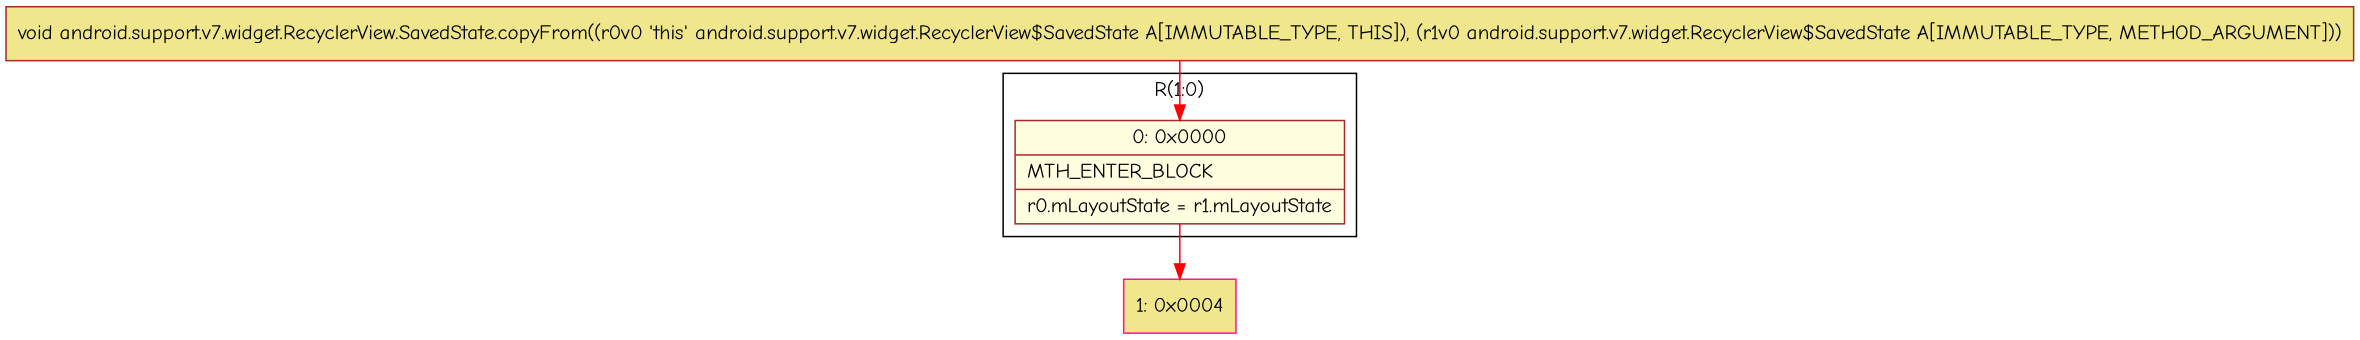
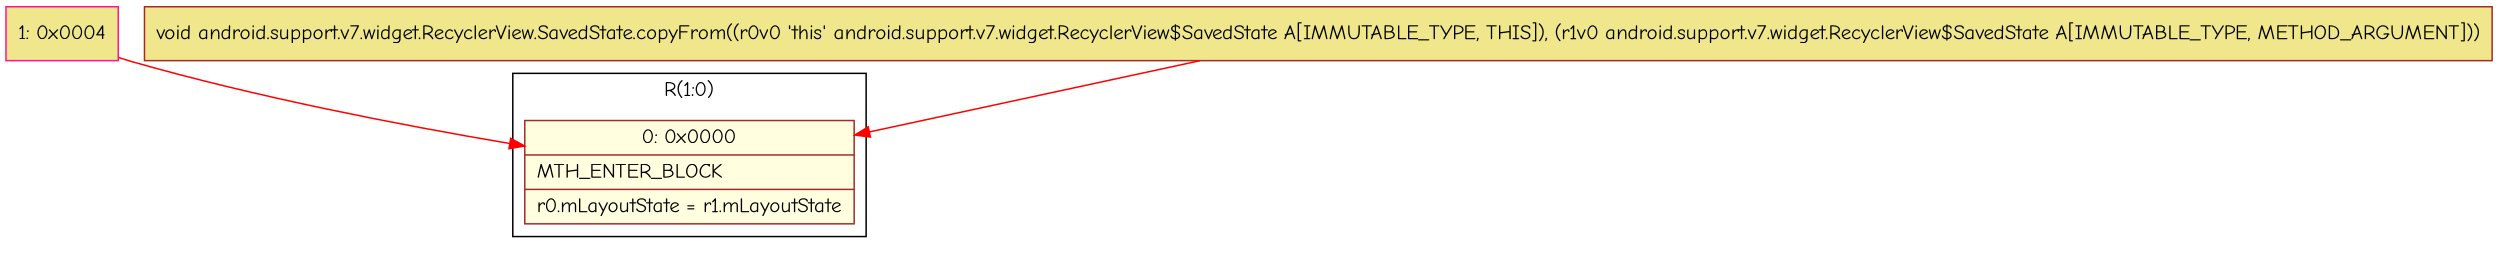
(1180, 246) -> (313, 106)
